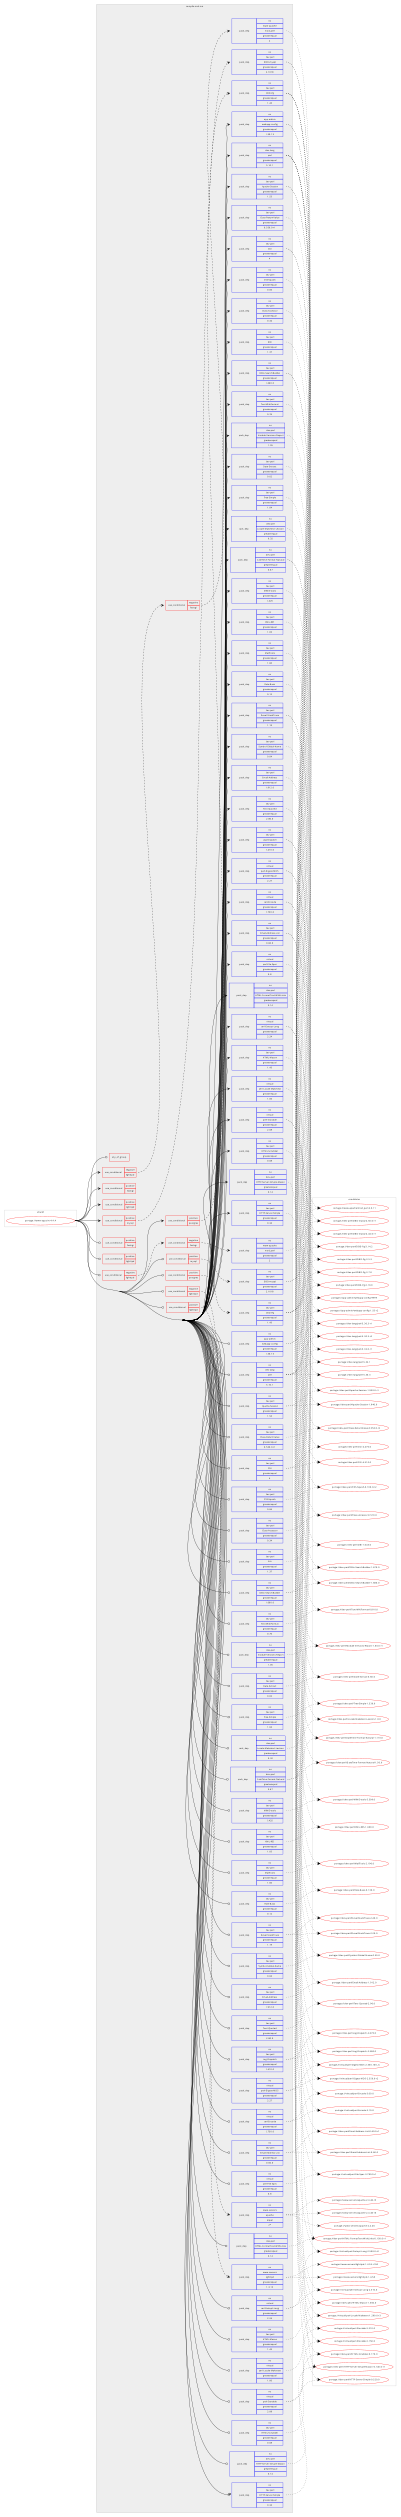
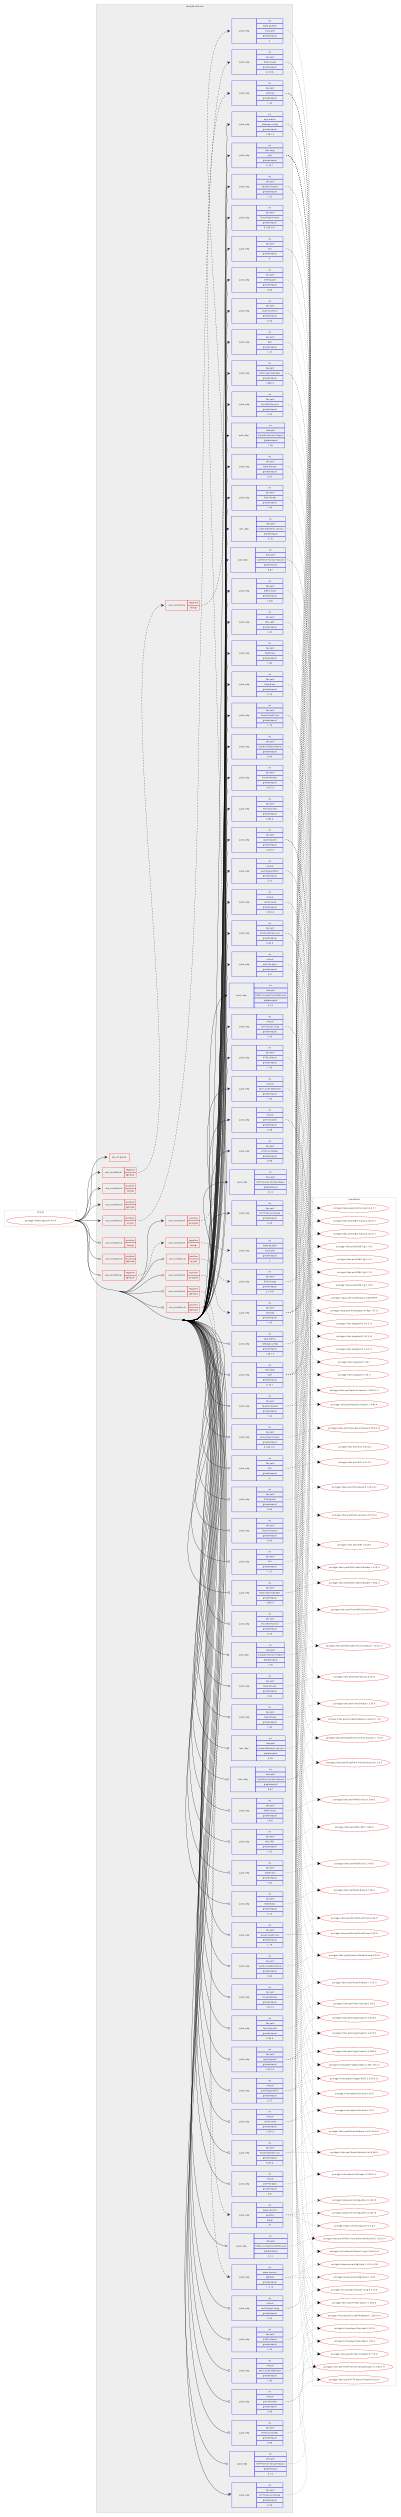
(91, 1190) -> (91, 1190)
none -> (354, 2018)
